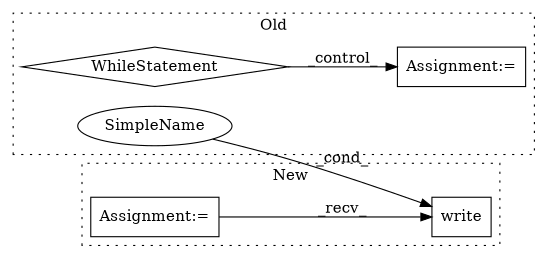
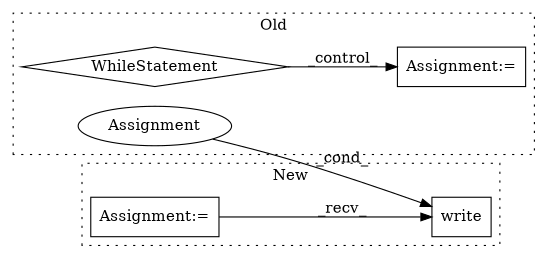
(155, 126) -> (155, 126)
